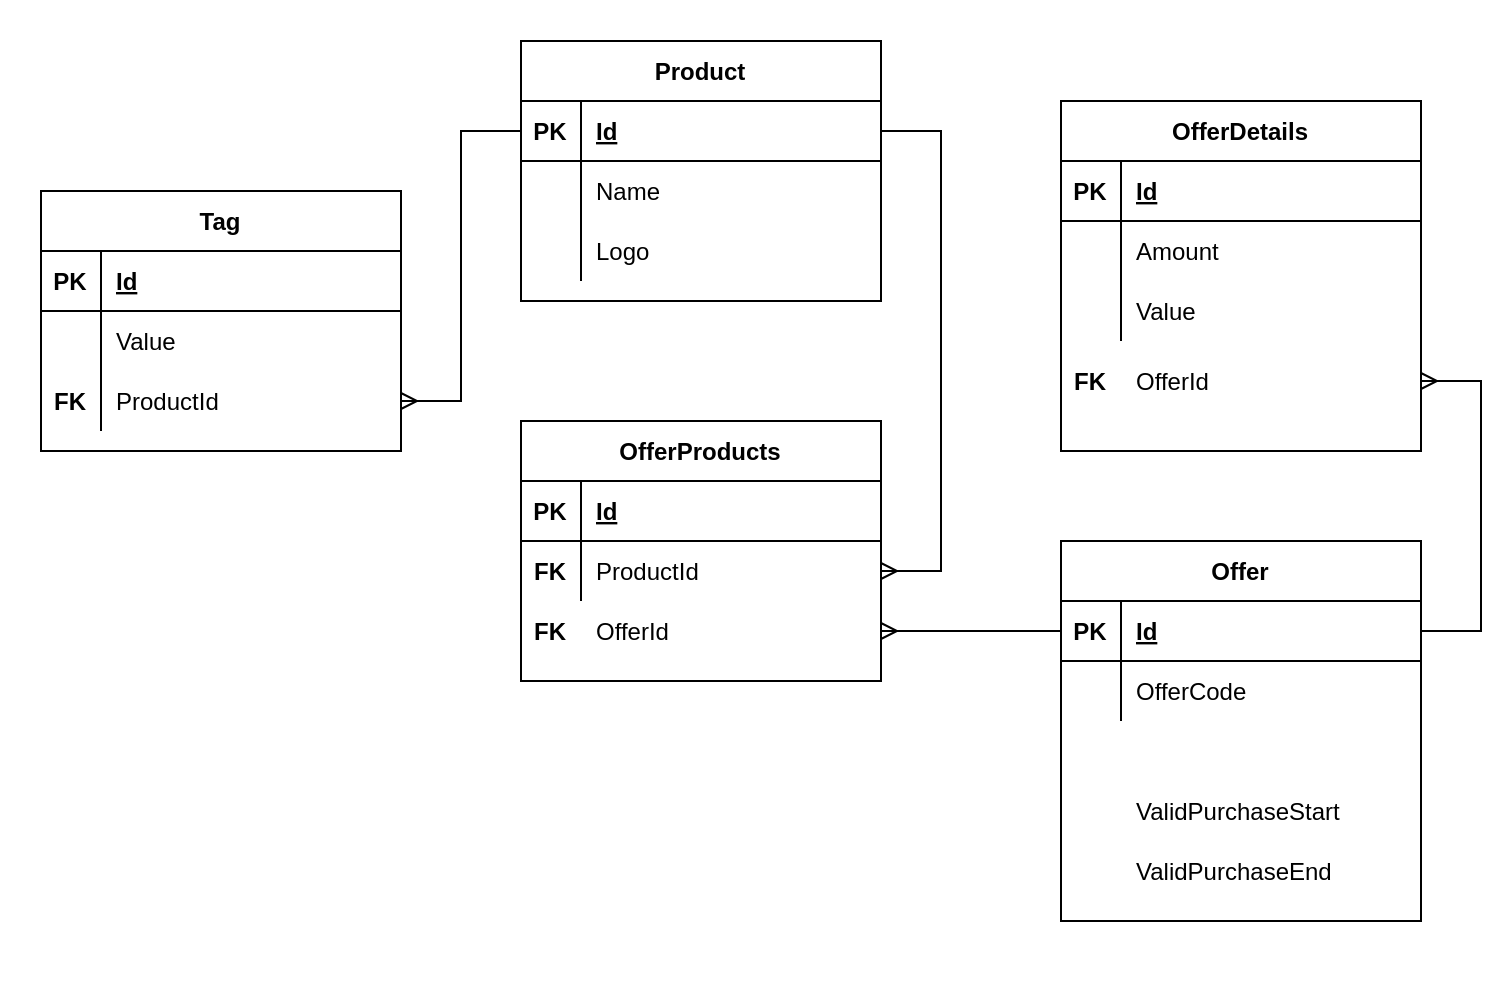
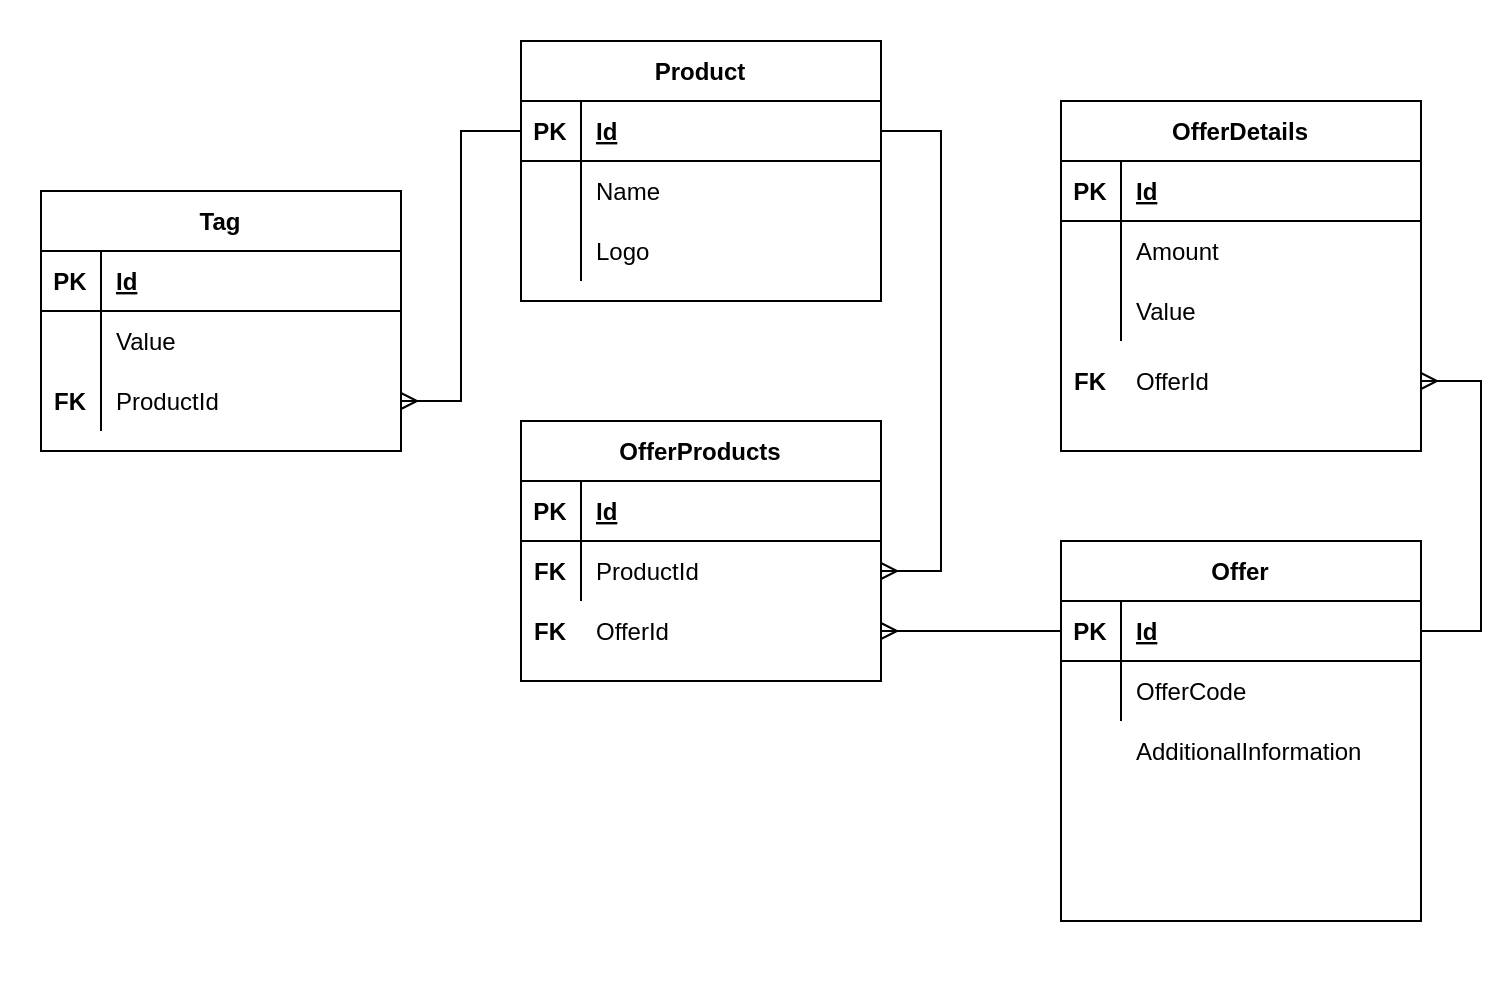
none -> (1271, 751)
(1271, 811) -> none
(1271, 871) -> none
